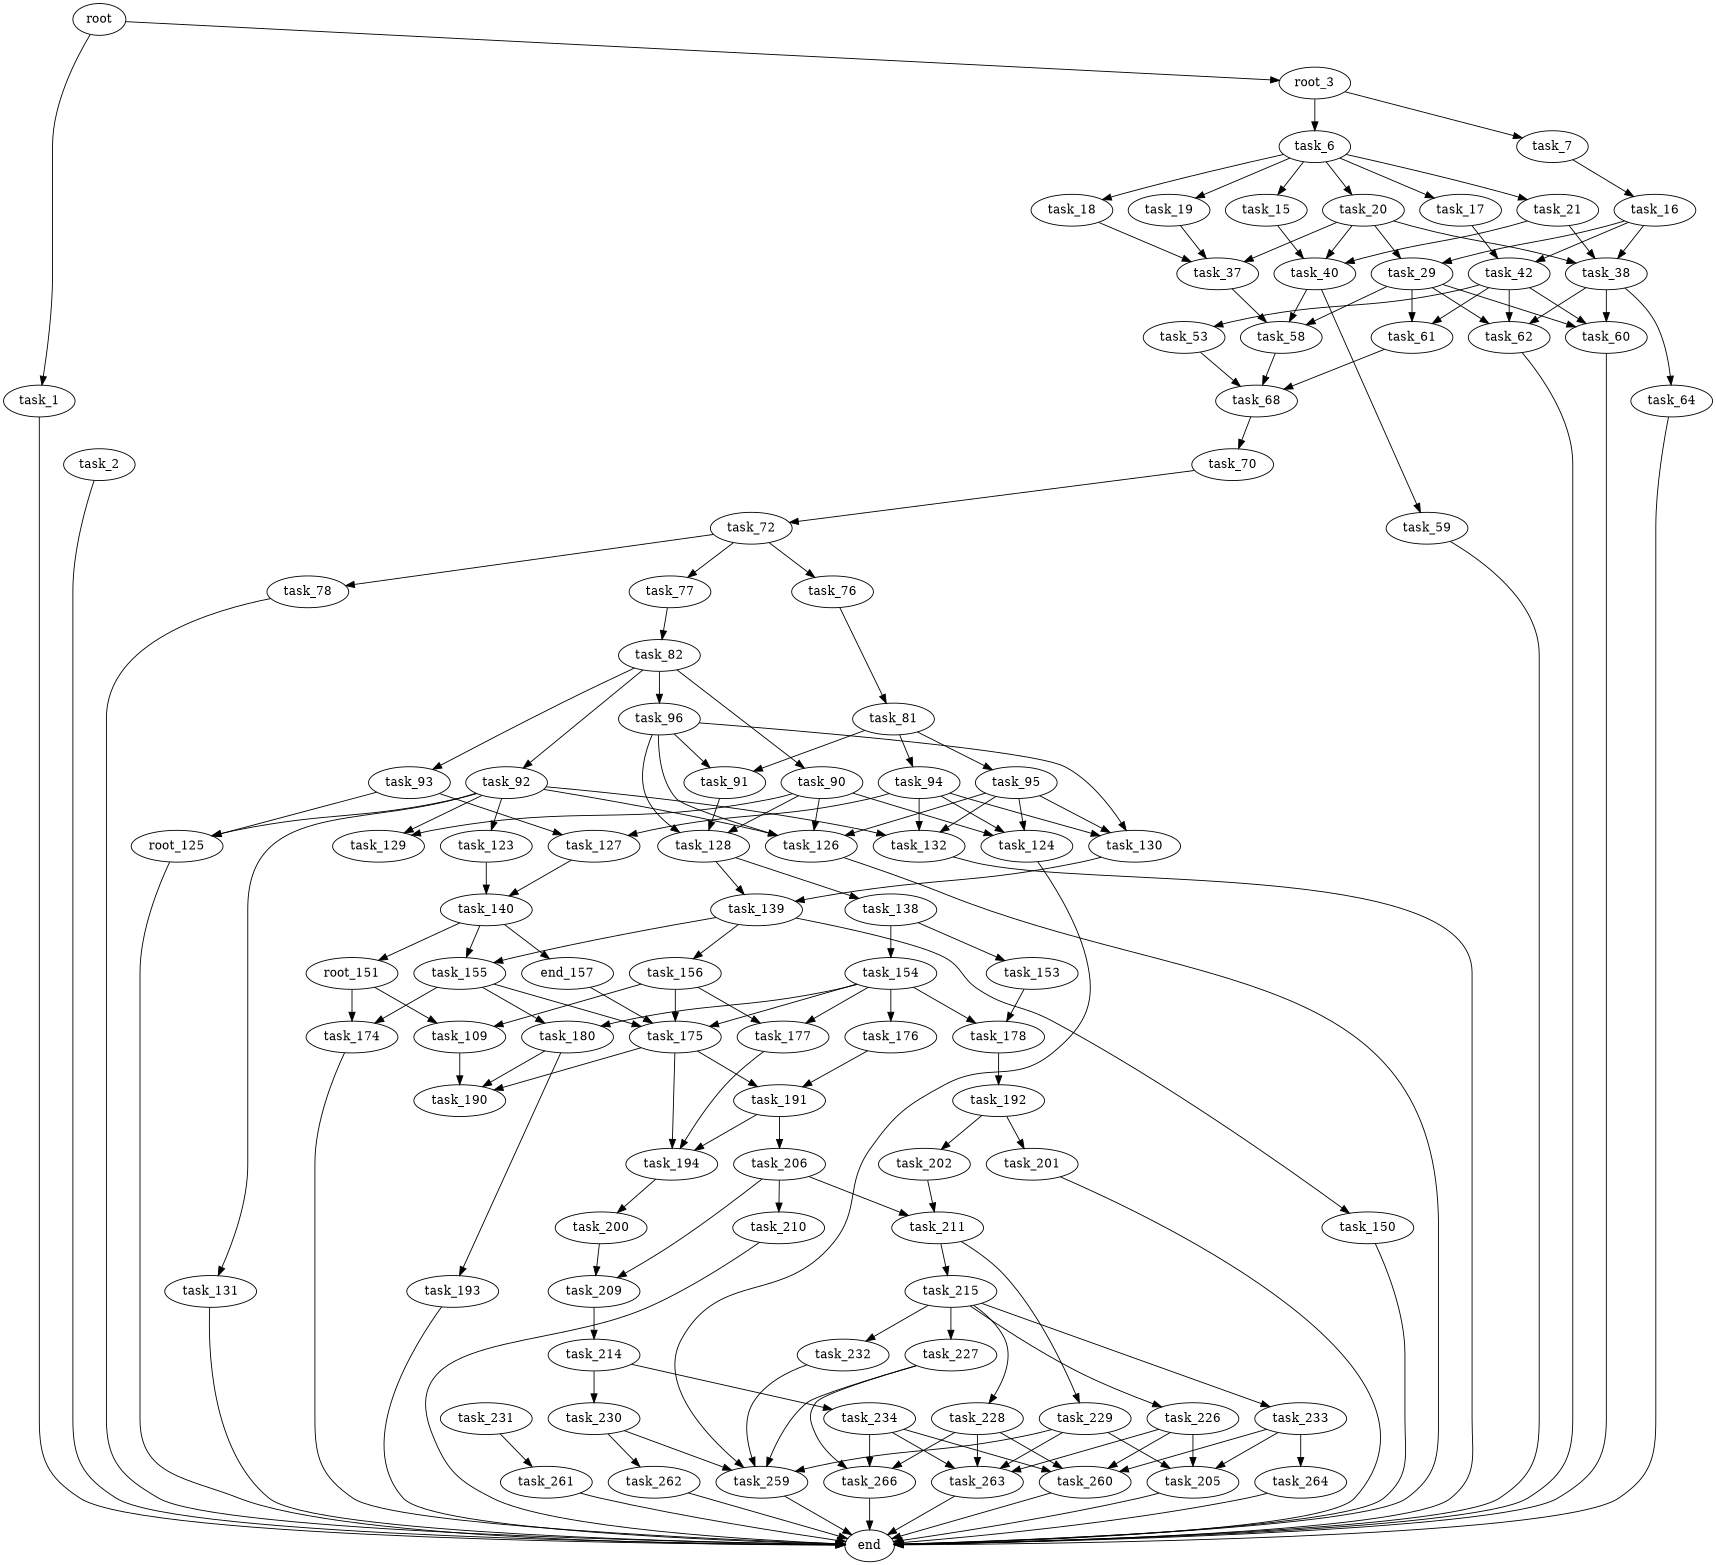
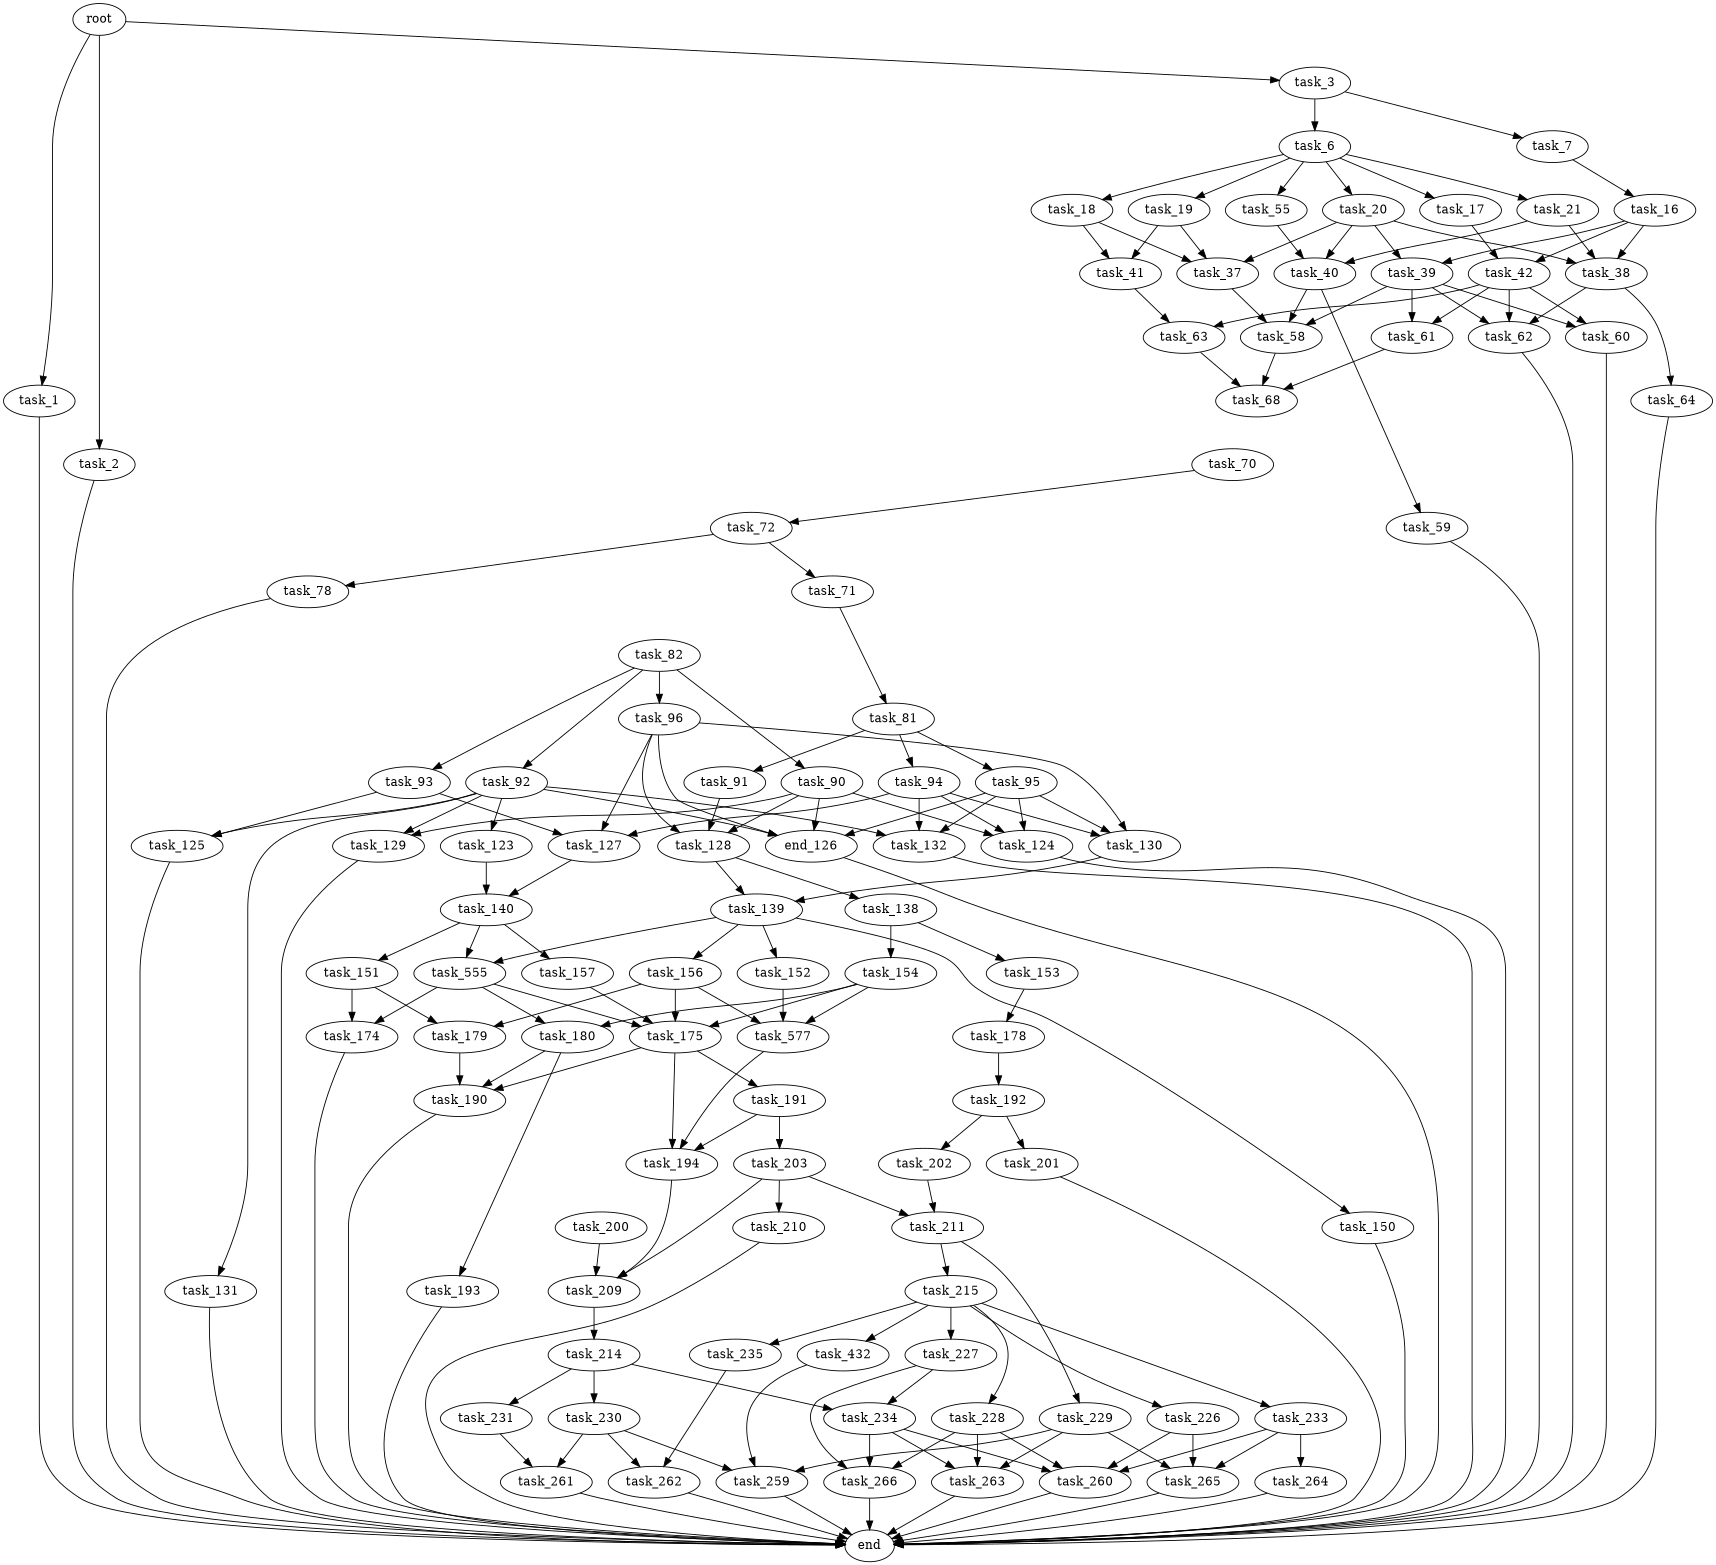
(1315, 83) -> (1315, 83)
(1266, 210) -> (1266, 210)
none -> (99, 238)
none -> (1121, 274)
(1412, 274) -> (1412, 274)
(1606, 301) -> none
(1184, 337) -> (1184, 337)
(1246, 428) -> none
(670, 592) -> none
(833, 592) -> (833, 592)
(689, 748) -> (629, 779)
(177, 846) -> (177, 846)
(811, 846) -> (811, 846)
(352, 973) -> (352, 973)
(460, 973) -> (460, 973)
(568, 973) -> (568, 973)
none -> (783, 973)
(941, 1003) -> none
(460, 1037) -> (460, 1037)
(783, 1037) -> (783, 1037)
(891, 1037) -> none
(870, 1149) -> (1506, 1283)
(780, 1164) -> (780, 1164)
(640, 1193) -> (661, 1233)
none -> (735, 1355)
(843, 1355) -> (843, 1355)
none -> (544, 1385)
(801, 1408) -> (914, 1384)
none -> (282, 1432)
none -> (573, 1447)
(1090, 1449) -> none
(1193, 1482) -> (1193, 1482)
none -> (395, 1502)
